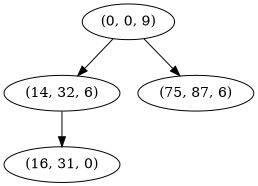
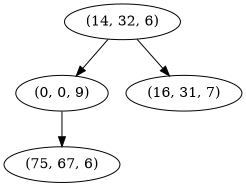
(99, 54) -> (96, 54)
(196, 93) -> (62, 165)
(62, 165) -> (184, 93)
